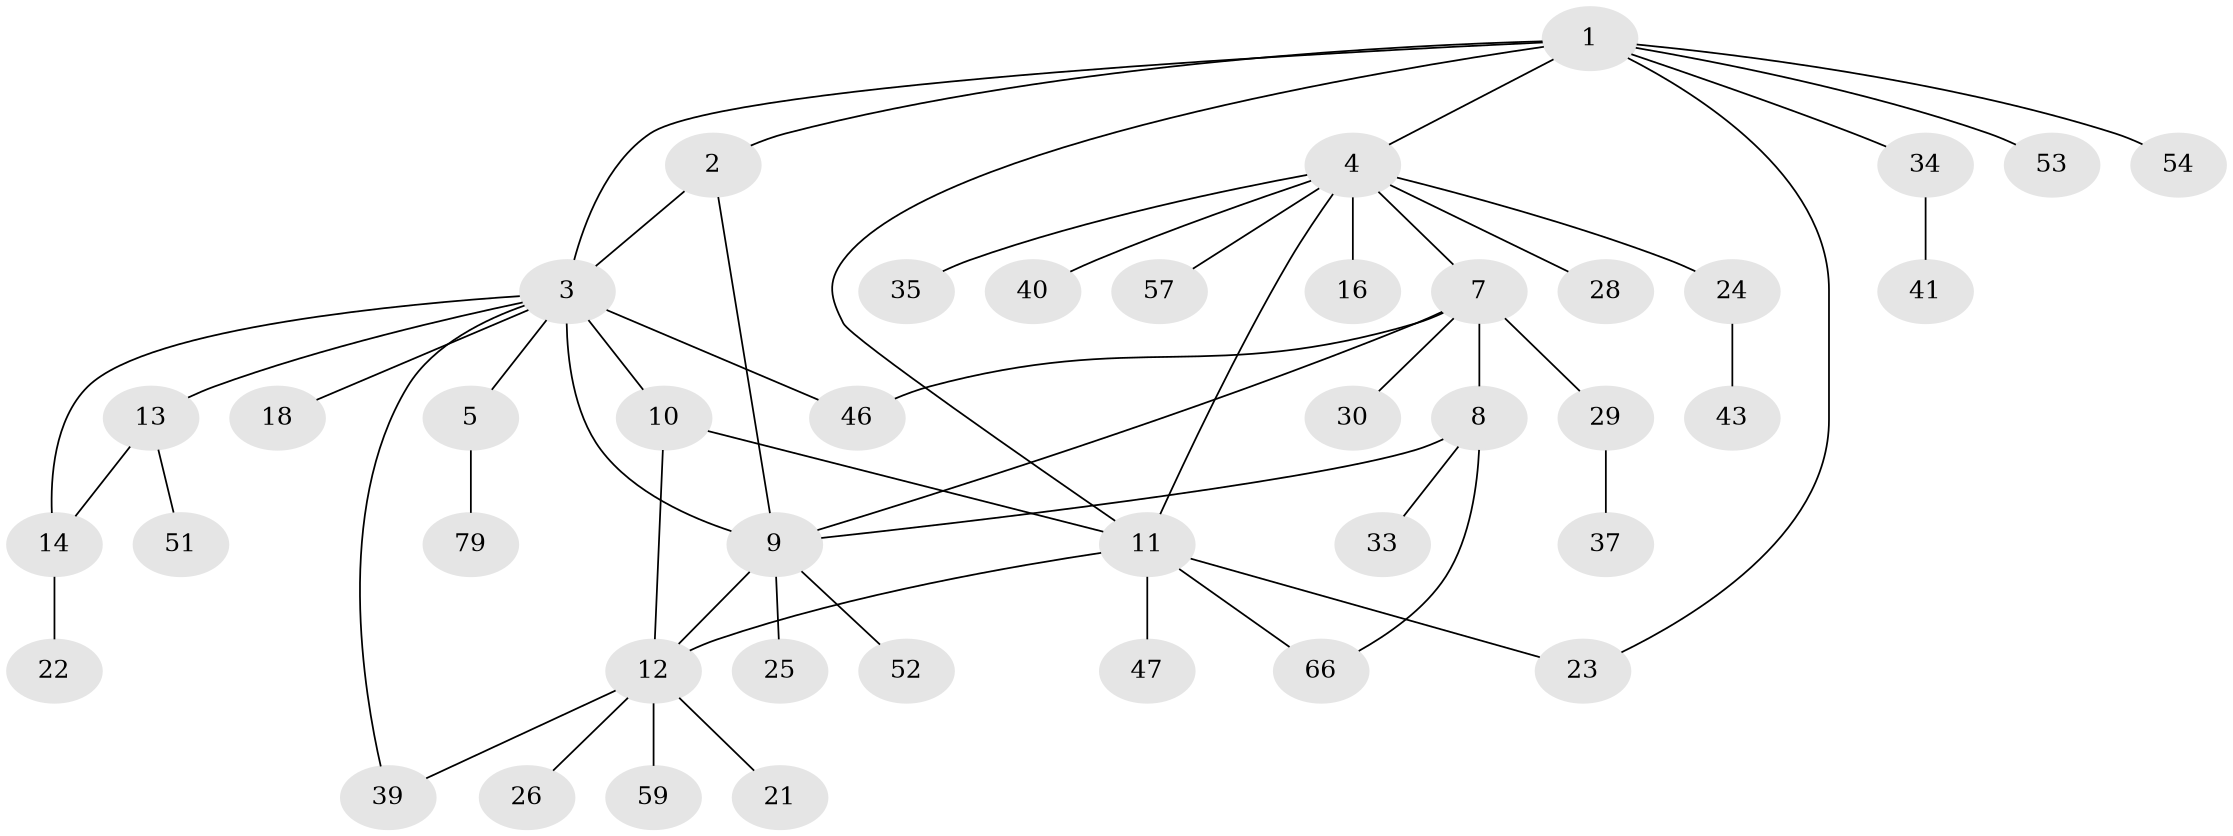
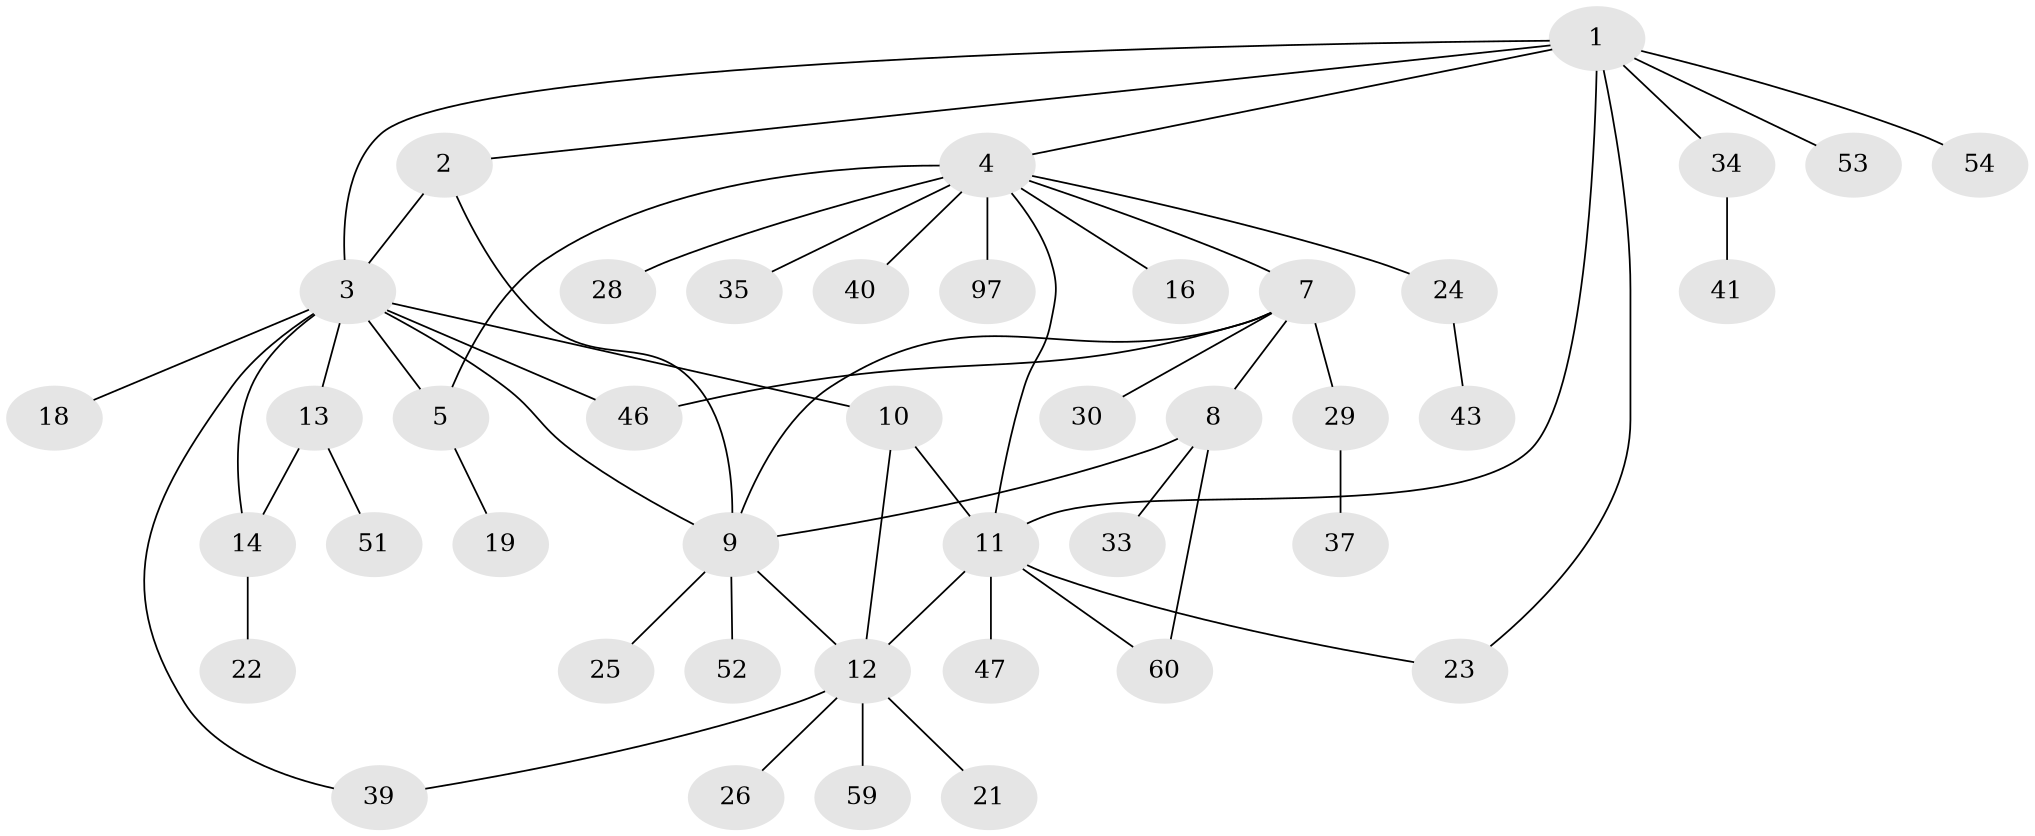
none -> (658, 206)
(1160, 292) -> (987, 292)
(471, 545) -> (501, 545)
(1321, 671) -> (1165, 671)
